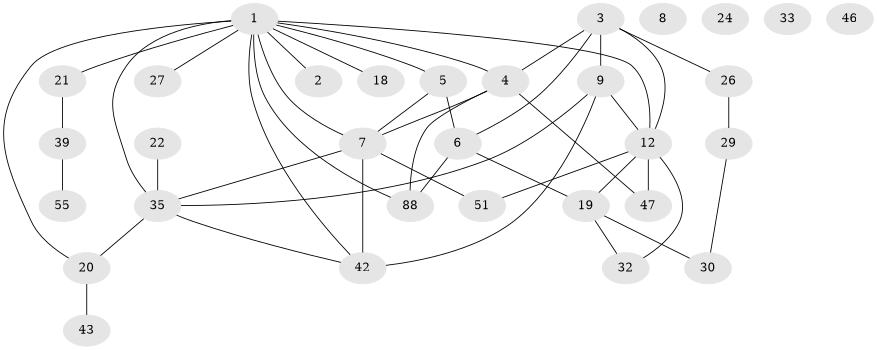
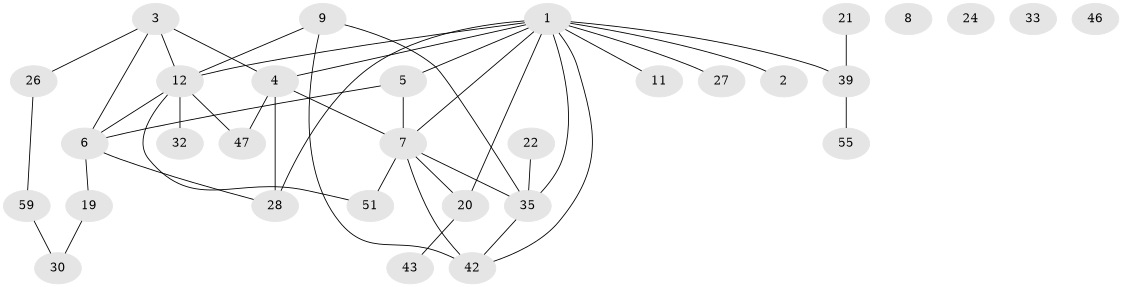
(157, 47) -> (701, 39)
(601, 49) -> none
(381, 81) -> (659, 81)
(729, 144) -> (27, 206)
(619, 173) -> (132, 113)
(410, 206) -> (275, 206)
(122, 237) -> (434, 175)
(606, 237) -> none
